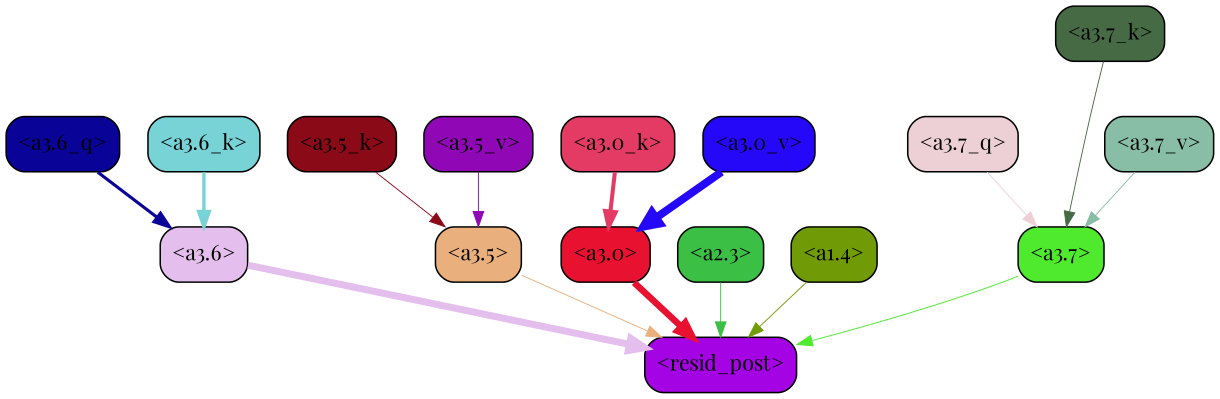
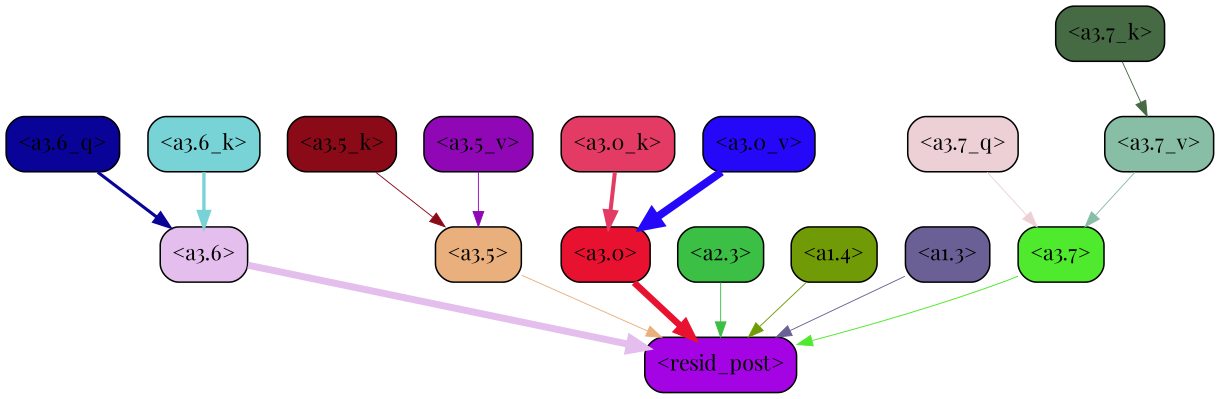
(1086, 136) -> (1132, 82)
none -> (948, 255)
